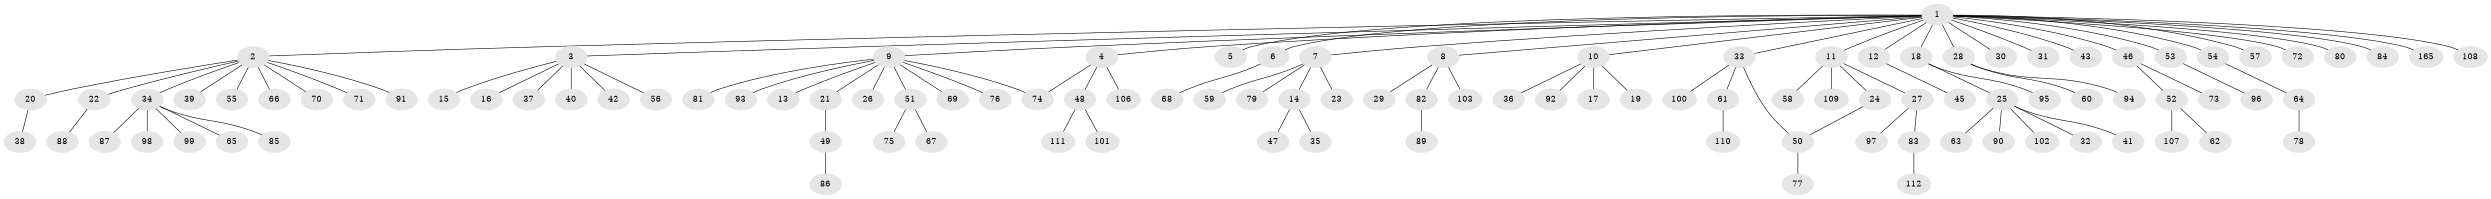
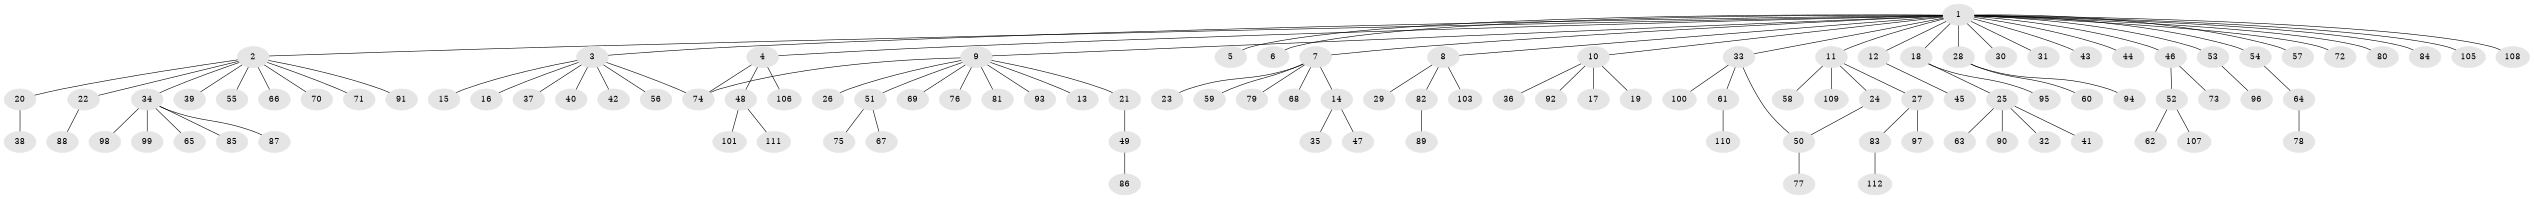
none -> (2128, 57)
(2426, 57) -> (2469, 57)
none -> (646, 77)
(1220, 78) -> (1305, 78)
(2042, 142) -> none
